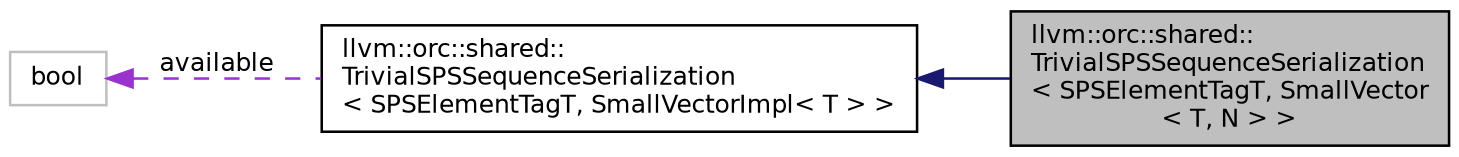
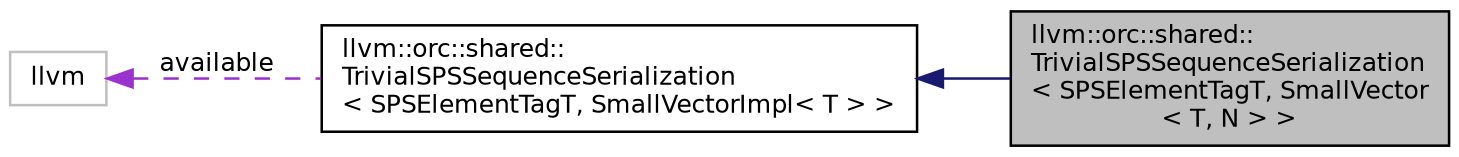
(58, 79) -> (58, 79)
